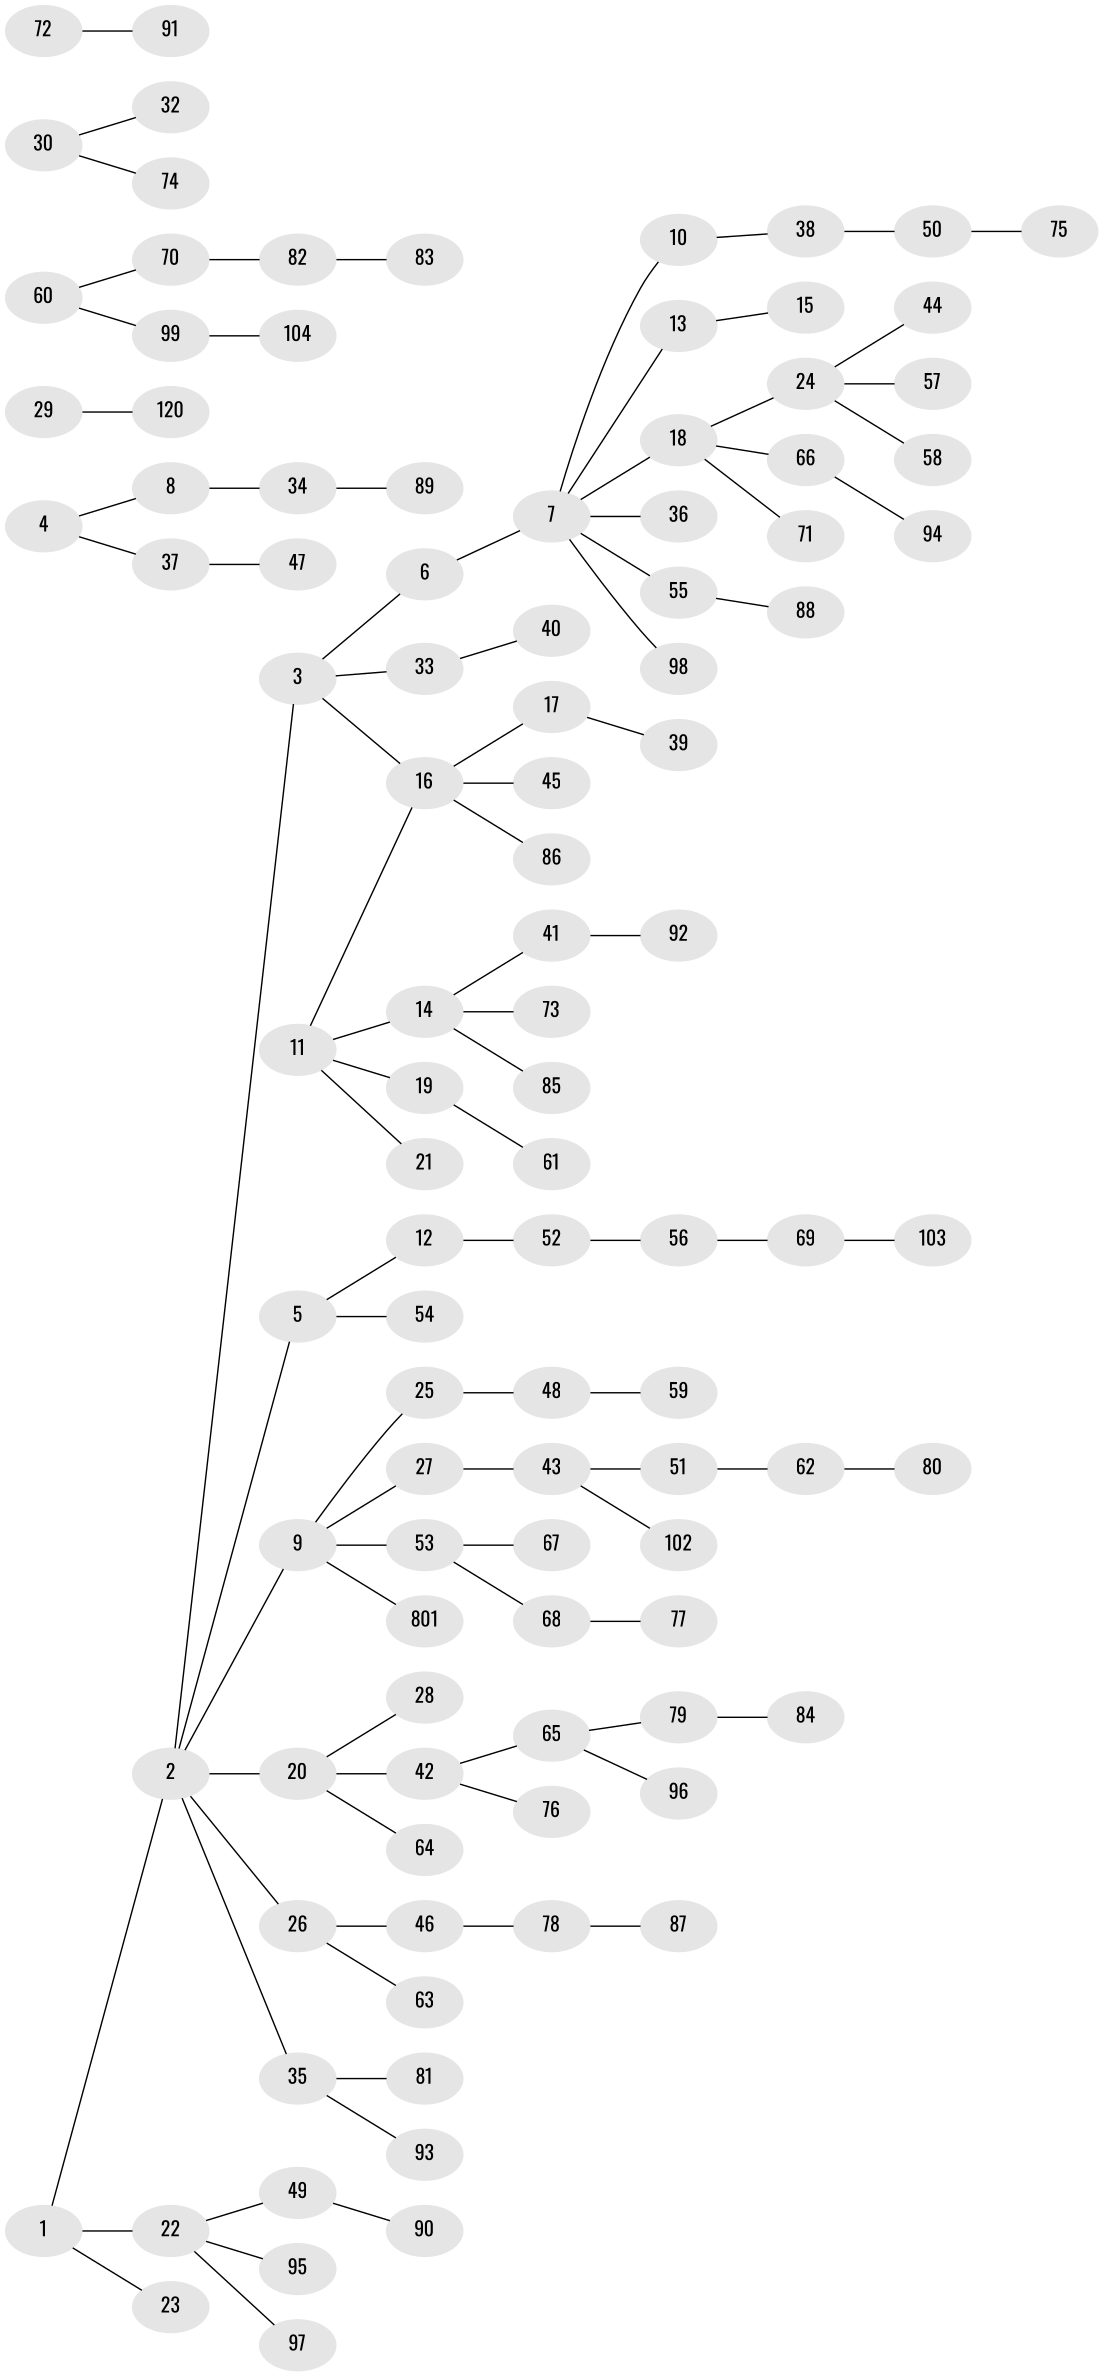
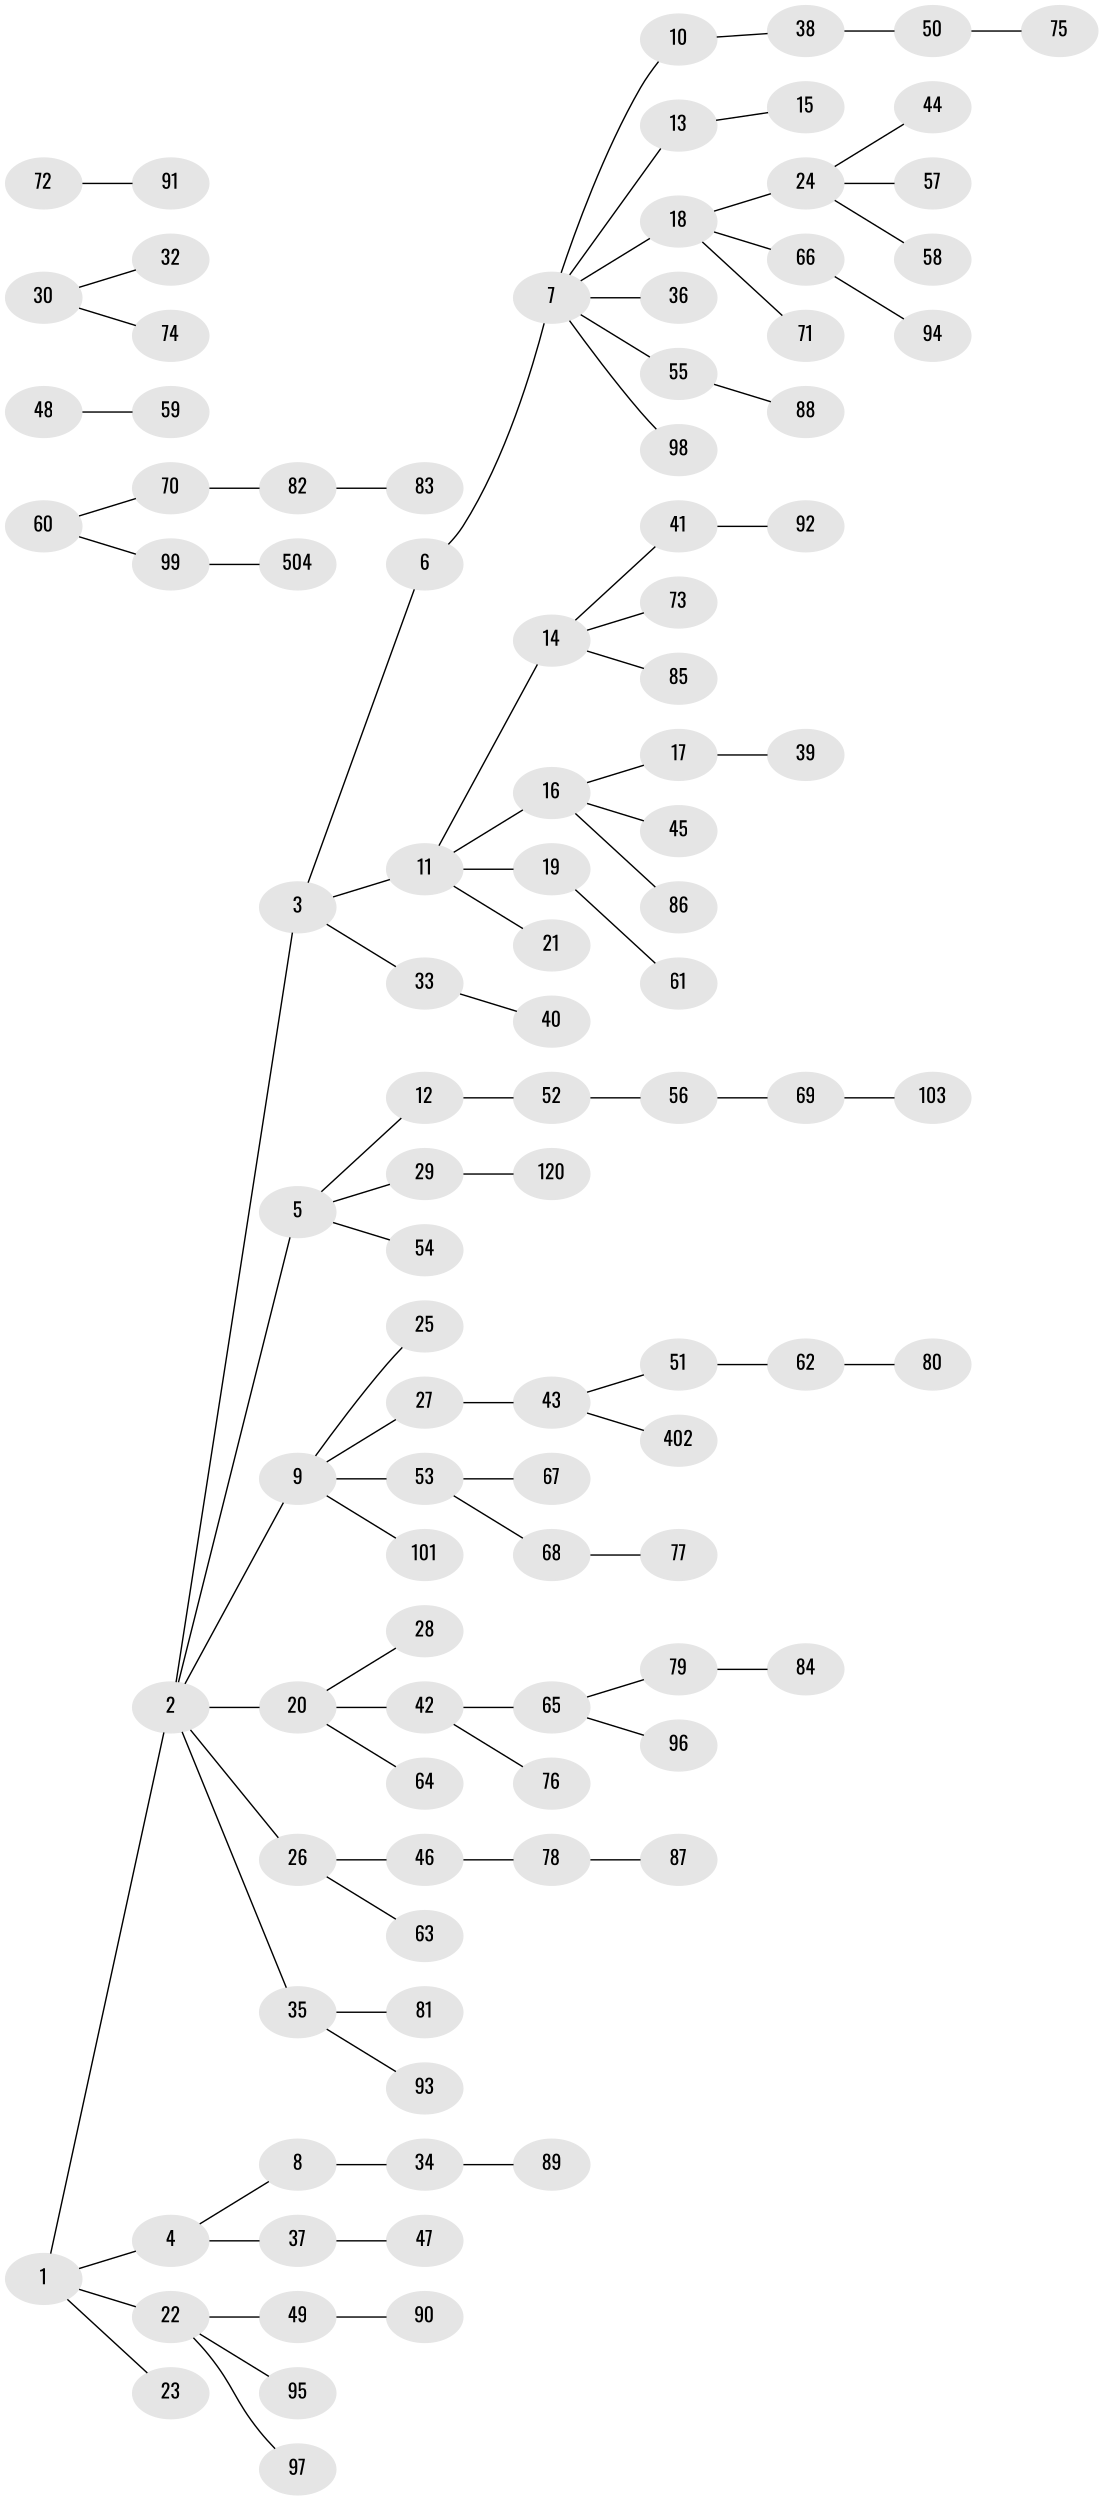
(298, 336) -> (298, 564)
(361, 731) -> (361, 888)
none -> (361, 1193)
(488, 1393) -> none
(679, 1545) -> (679, 1441)
(425, 1621) -> (425, 1555)
none -> (107, 2260)
